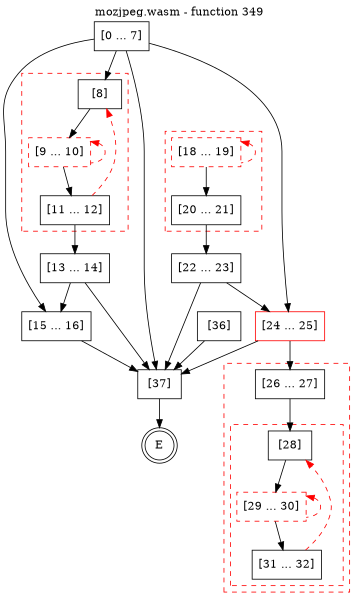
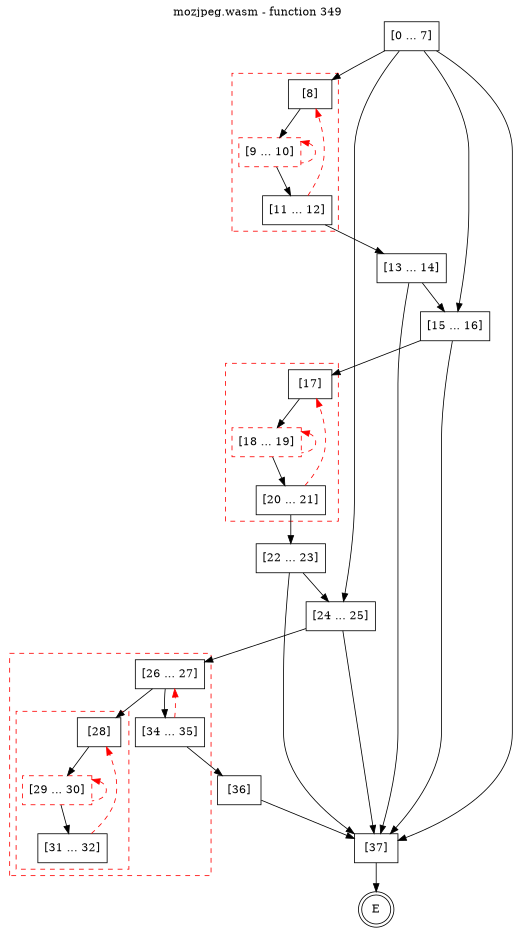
(290, 326) -> (341, 616)
none -> (310, 384)
none -> (170, 732)
